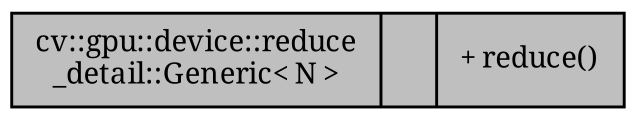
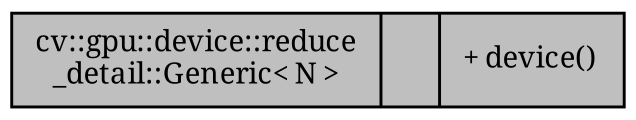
(530, 59) -> (530, 59)
